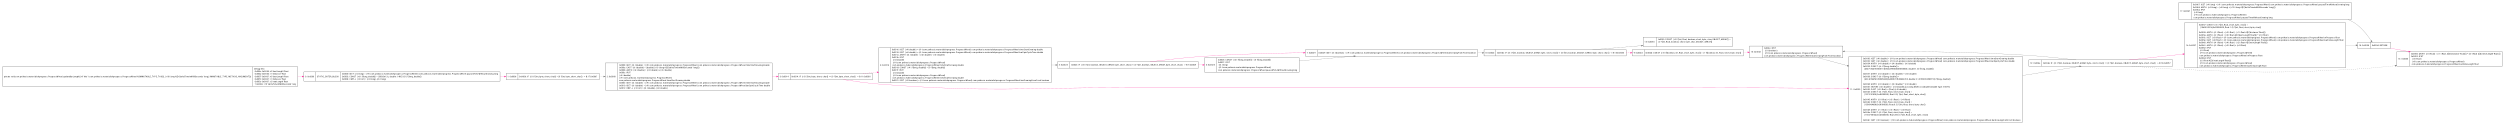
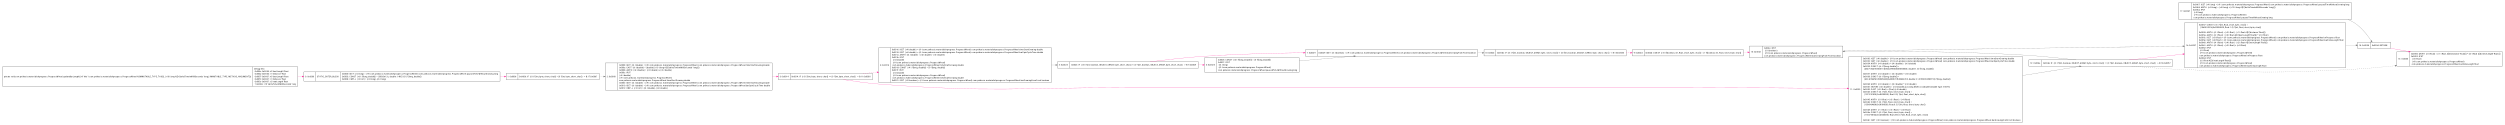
(1688, 42) -> none
(1833, 62) -> (2013, 48)
